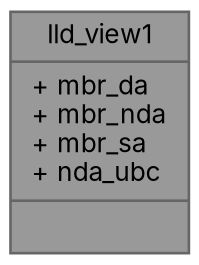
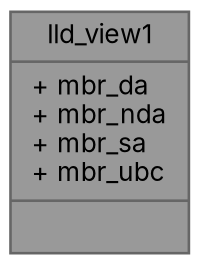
(97, 173) -> (100, 173)
